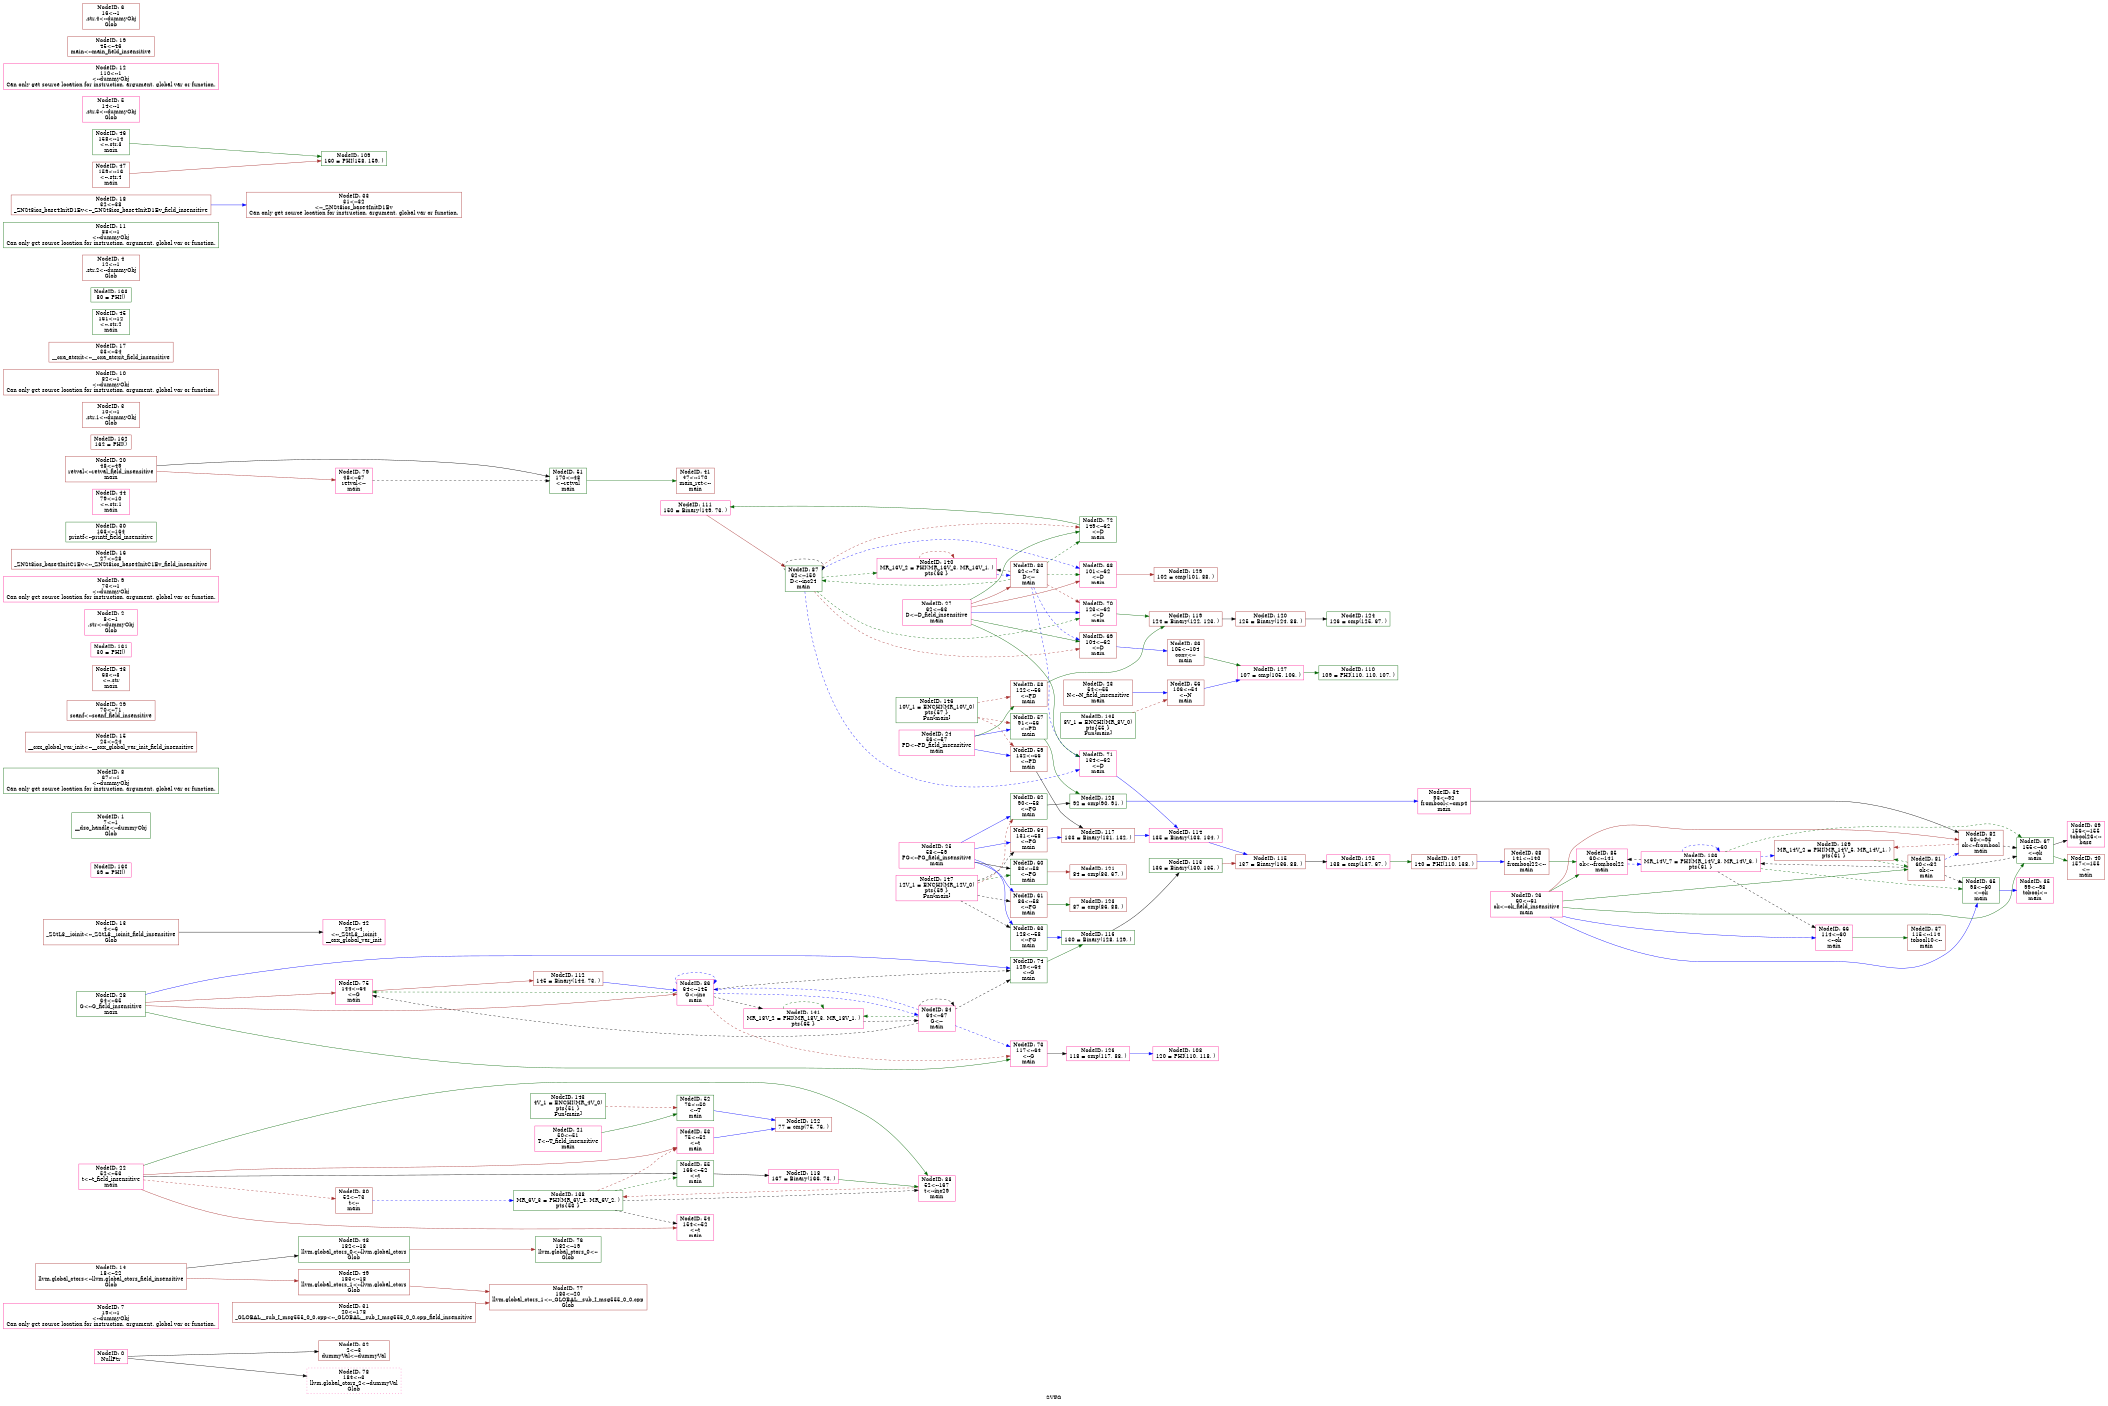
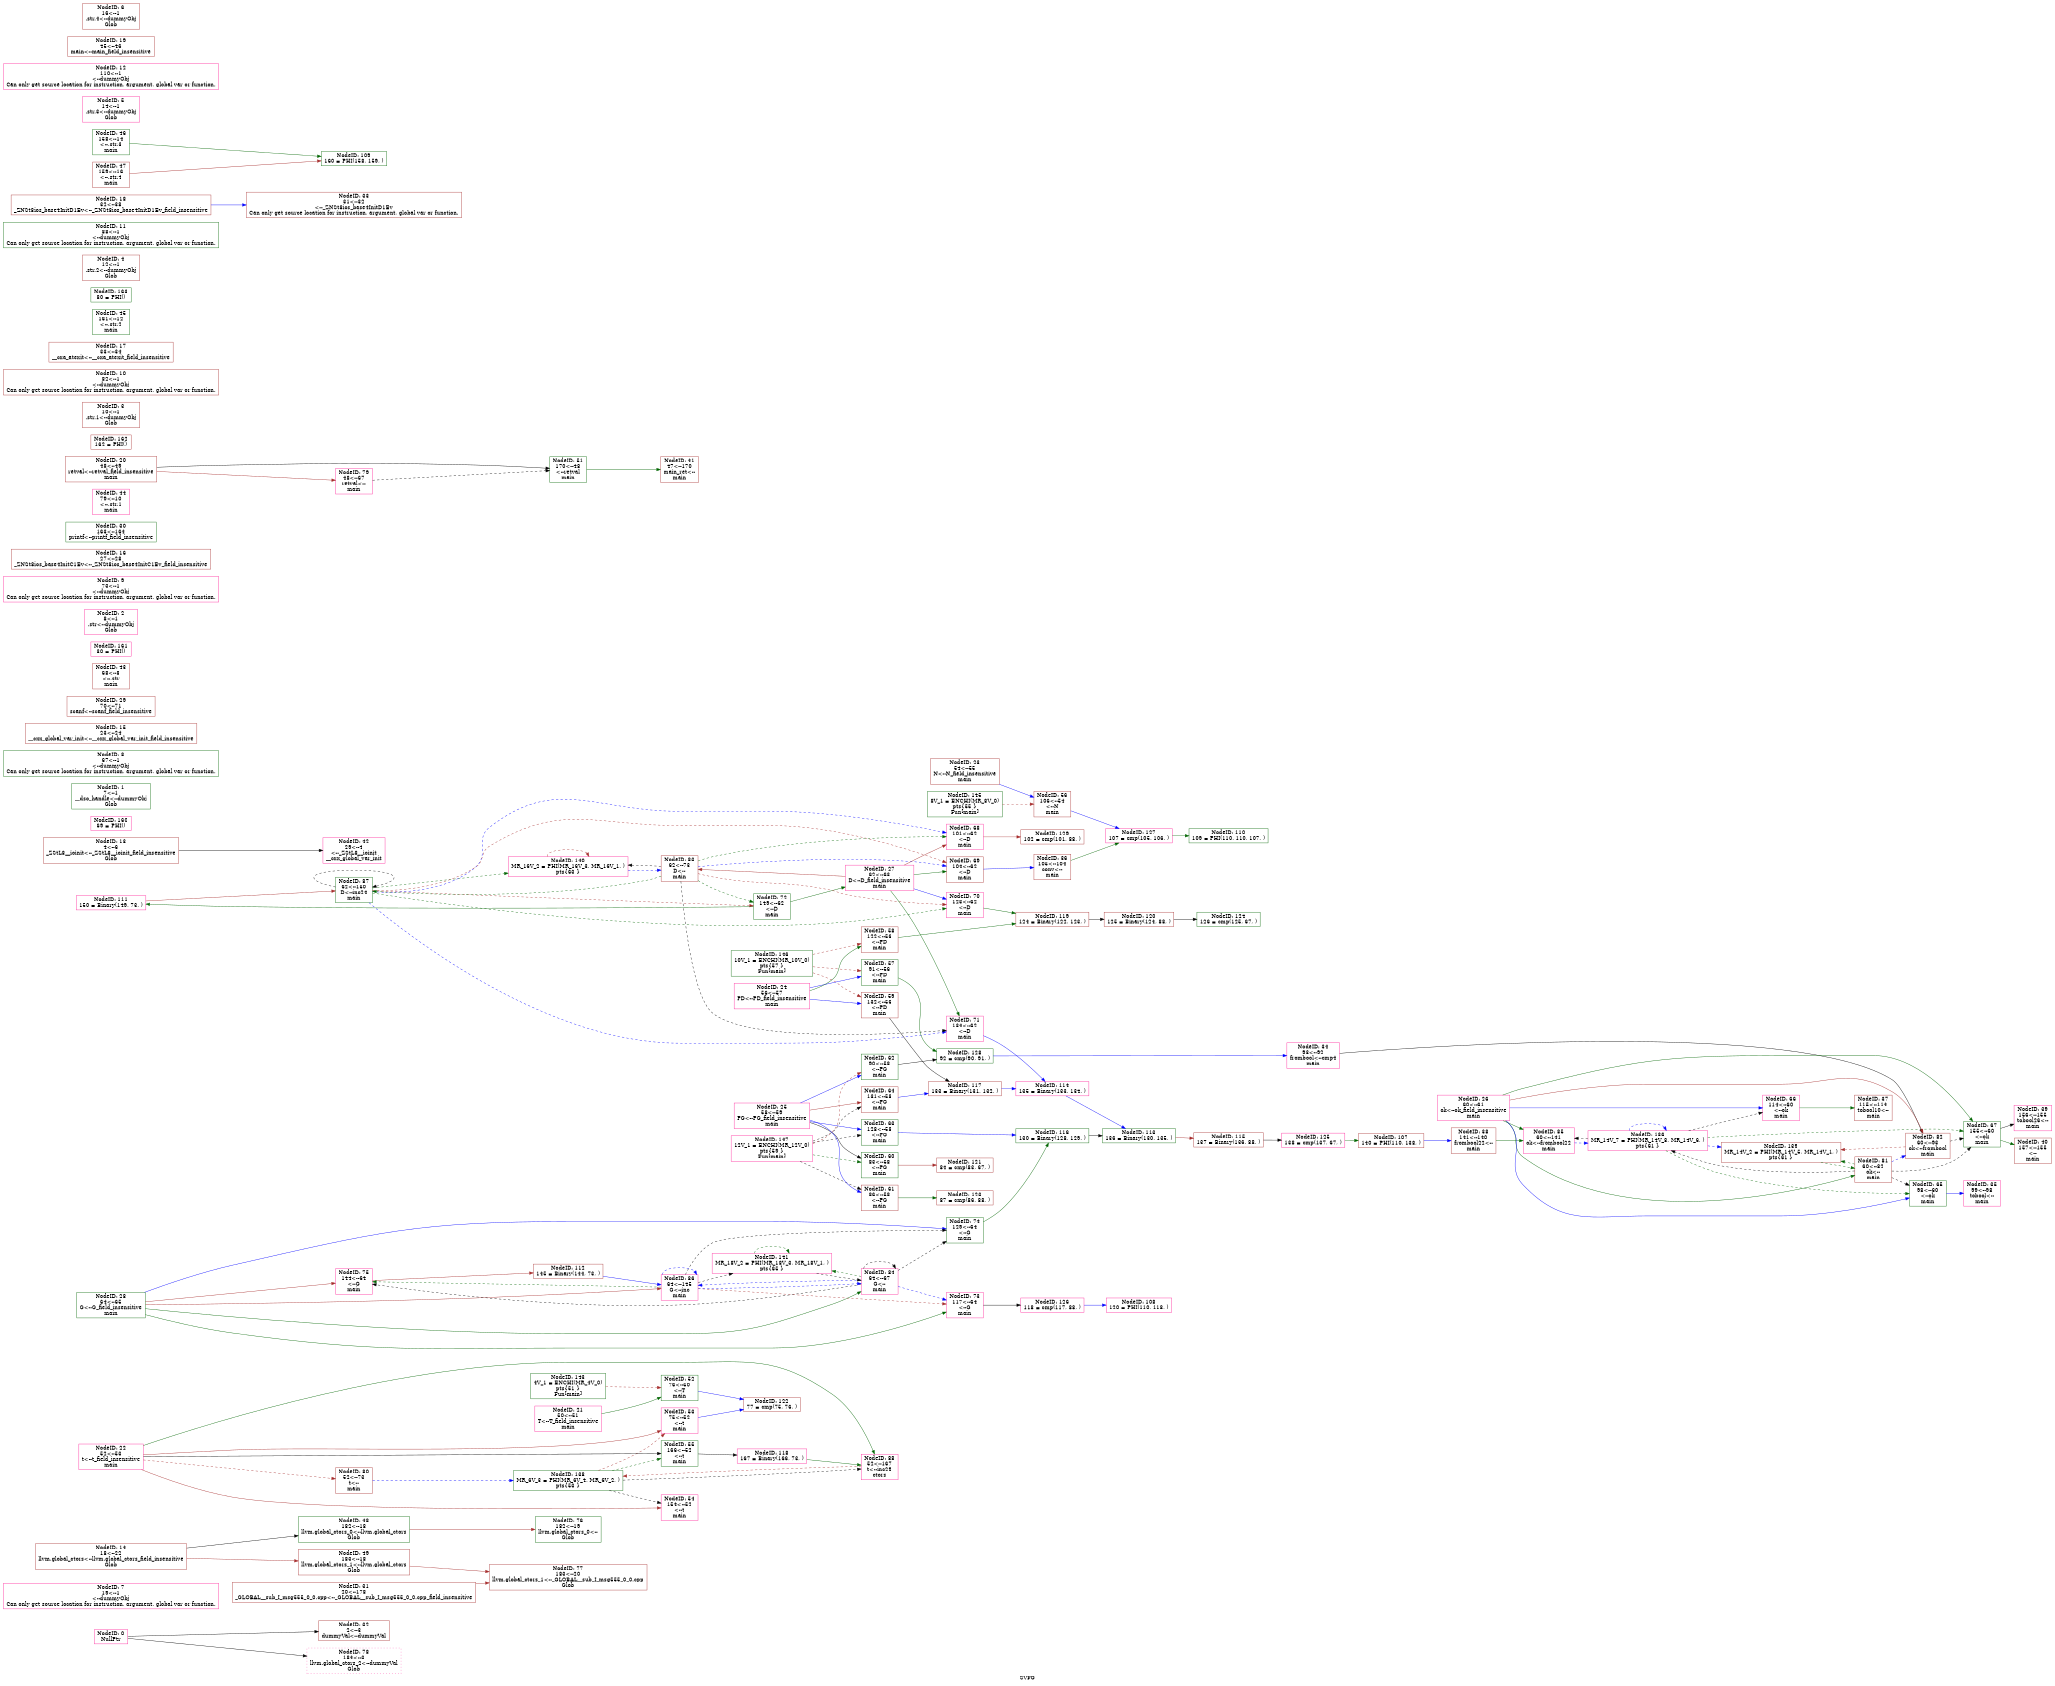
(1015, 555) -> (816, 895)
(1049, 675) -> (758, 1029)
(2086, 843) -> (2033, 1126)
(991, 846) -> (834, 1107)
(1226, 848) -> (1094, 1111)
(937, 1197) -> (880, 1475)
none -> (504, 1333)
